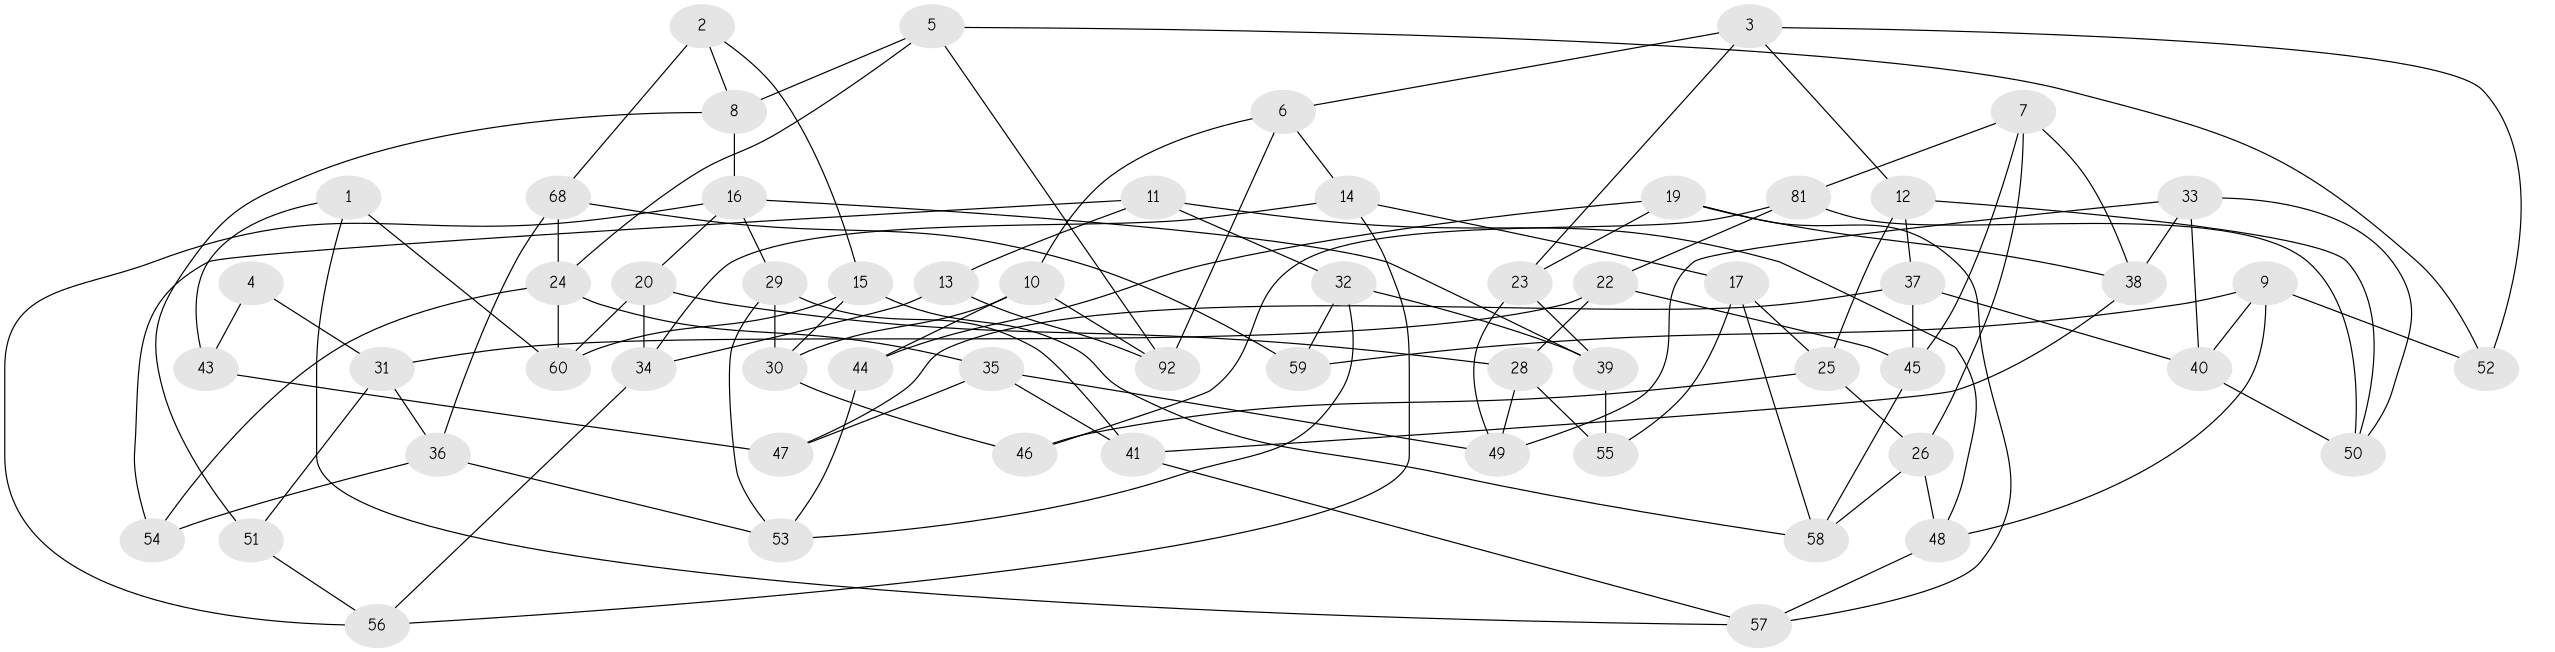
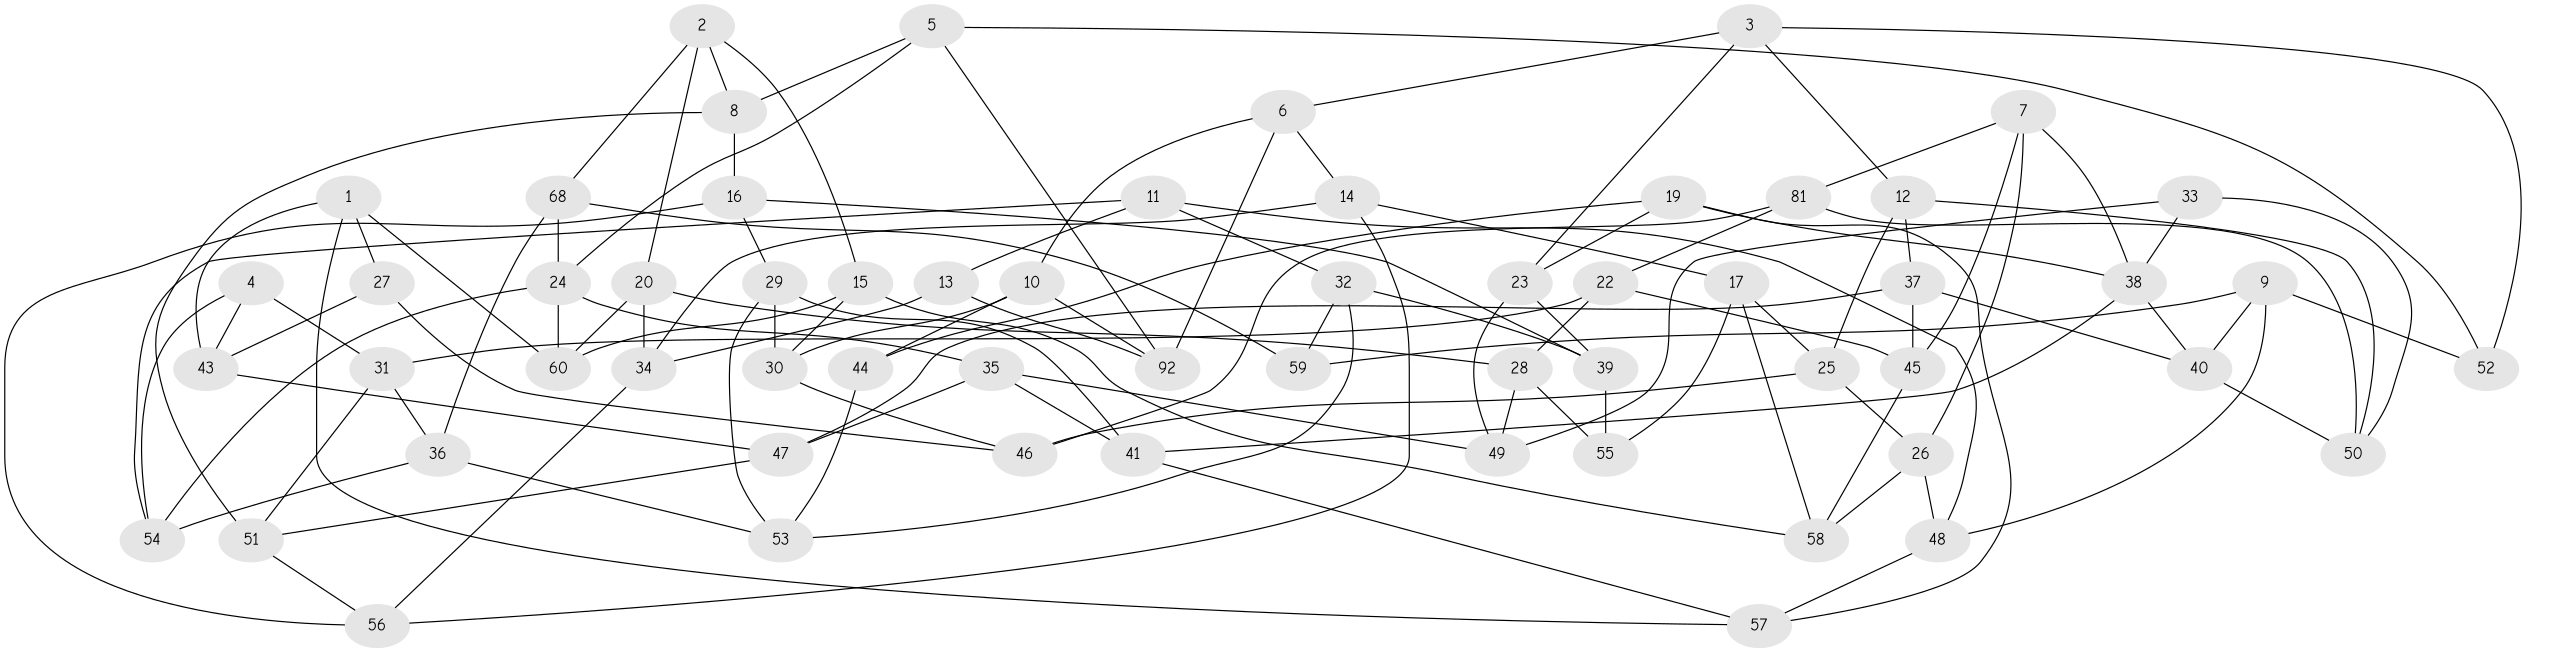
(689, 240) -> (673, 155)
none -> (382, 283)
(2195, 283) -> (2167, 326)
none -> (147, 391)
none -> (528, 496)
